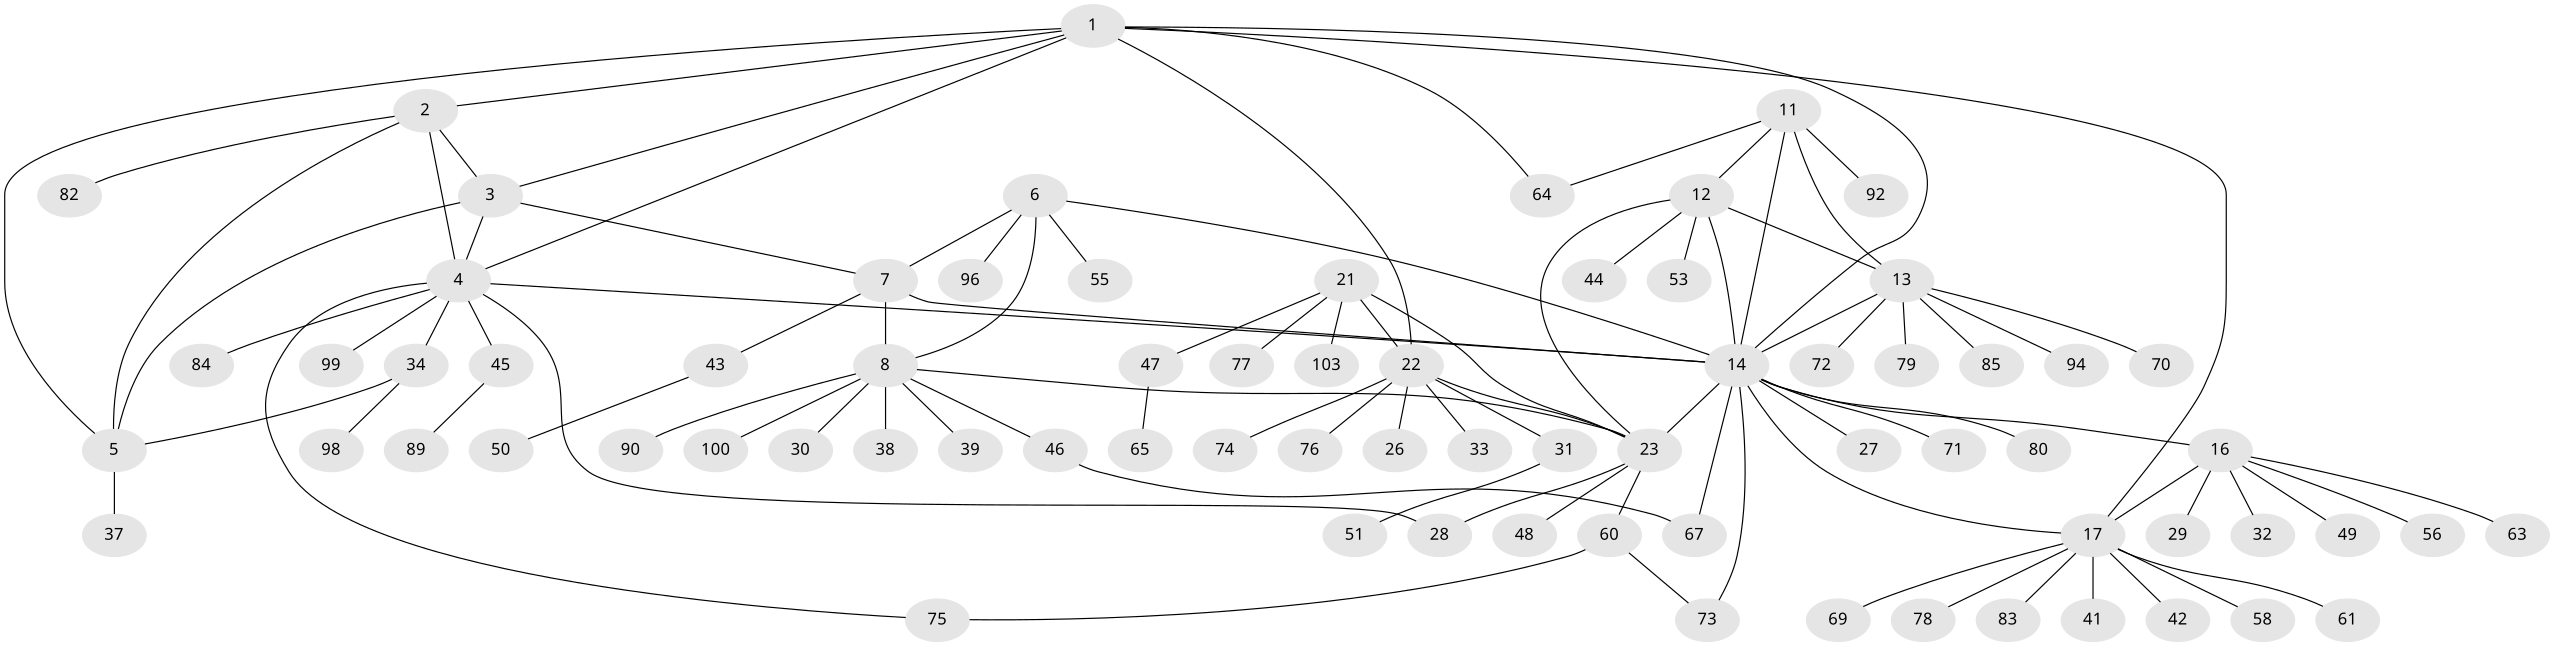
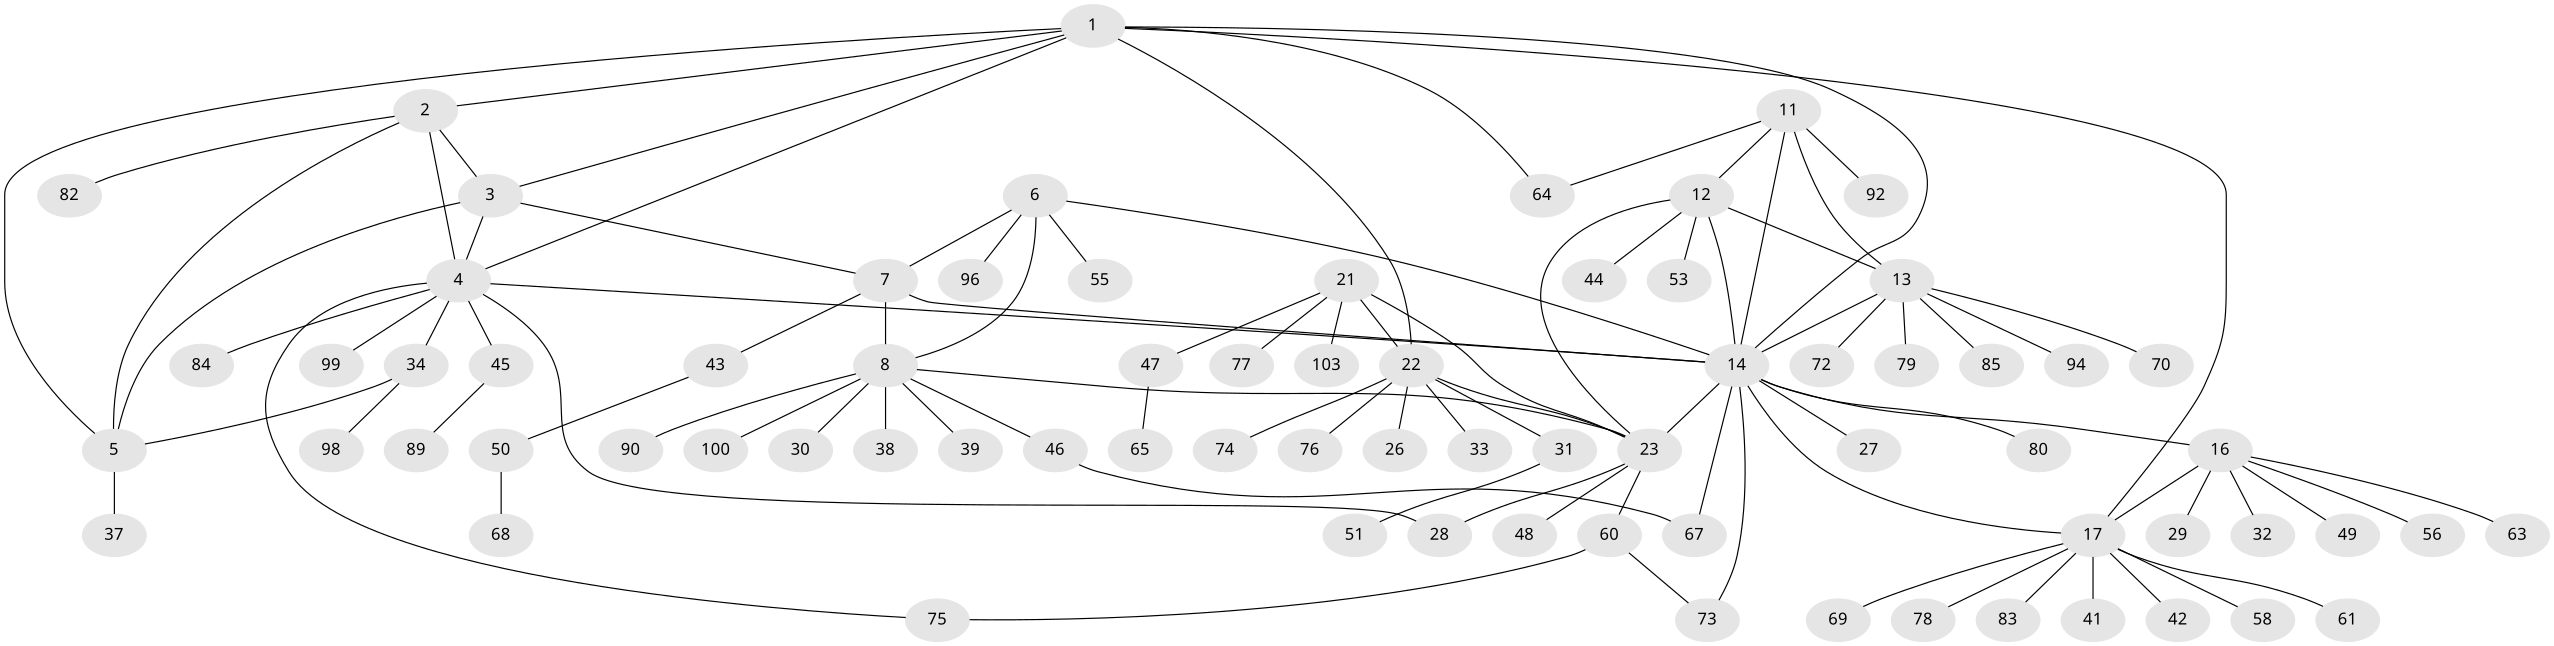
(1954, 450) -> none
none -> (501, 535)
